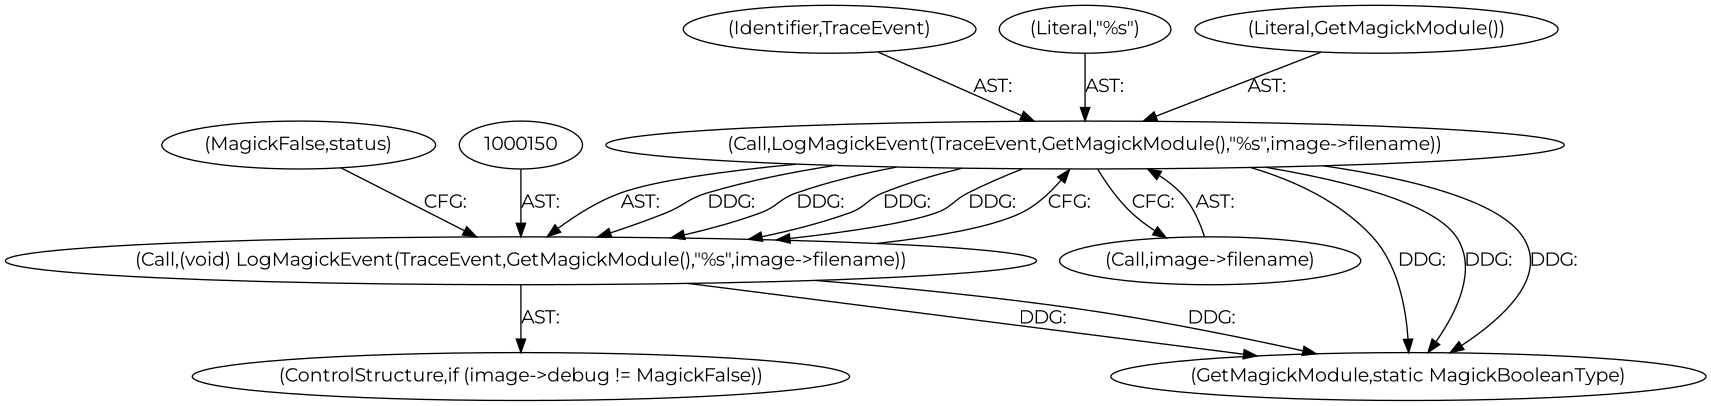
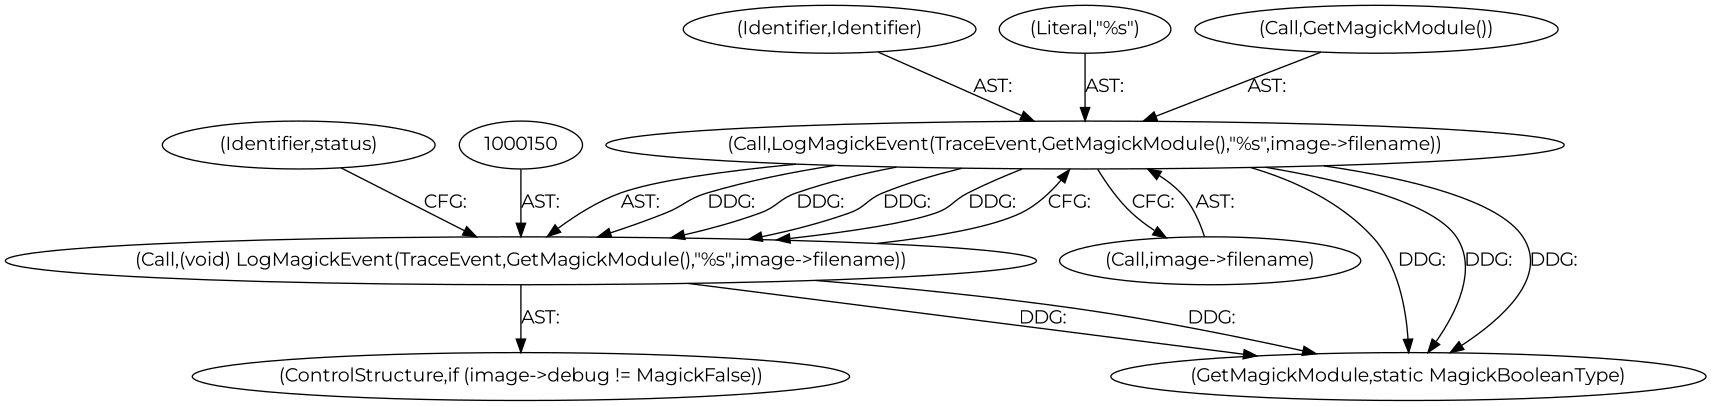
(830, 29) -> (830, 29)
(1376, 29) -> (1376, 29)
(299, 145) -> (299, 145)
